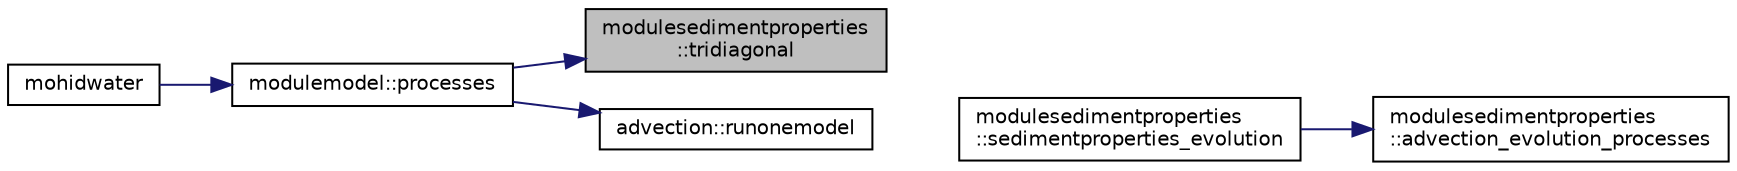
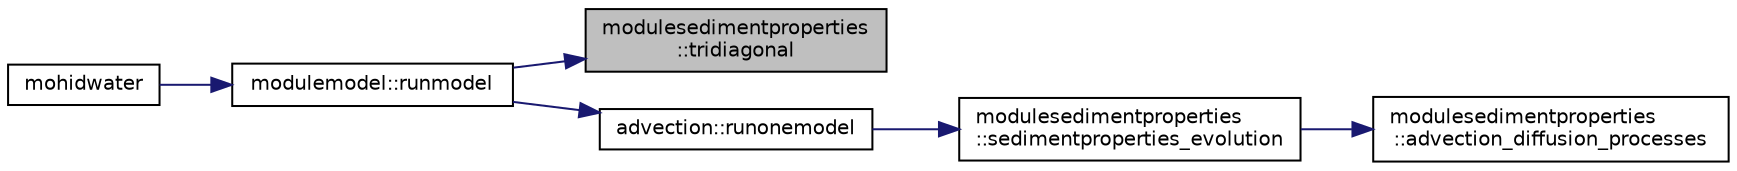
(373, 85) -> (373, 85)
none -> (906, 129)
(1551, 129) -> (1551, 129)
